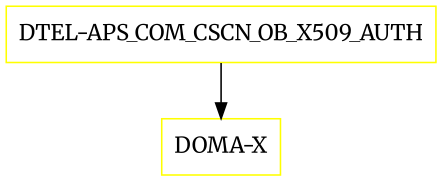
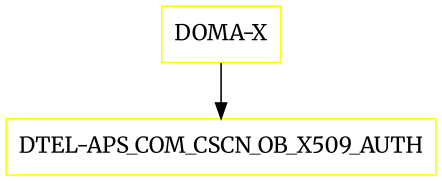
(221, 83) -> (221, 83)
